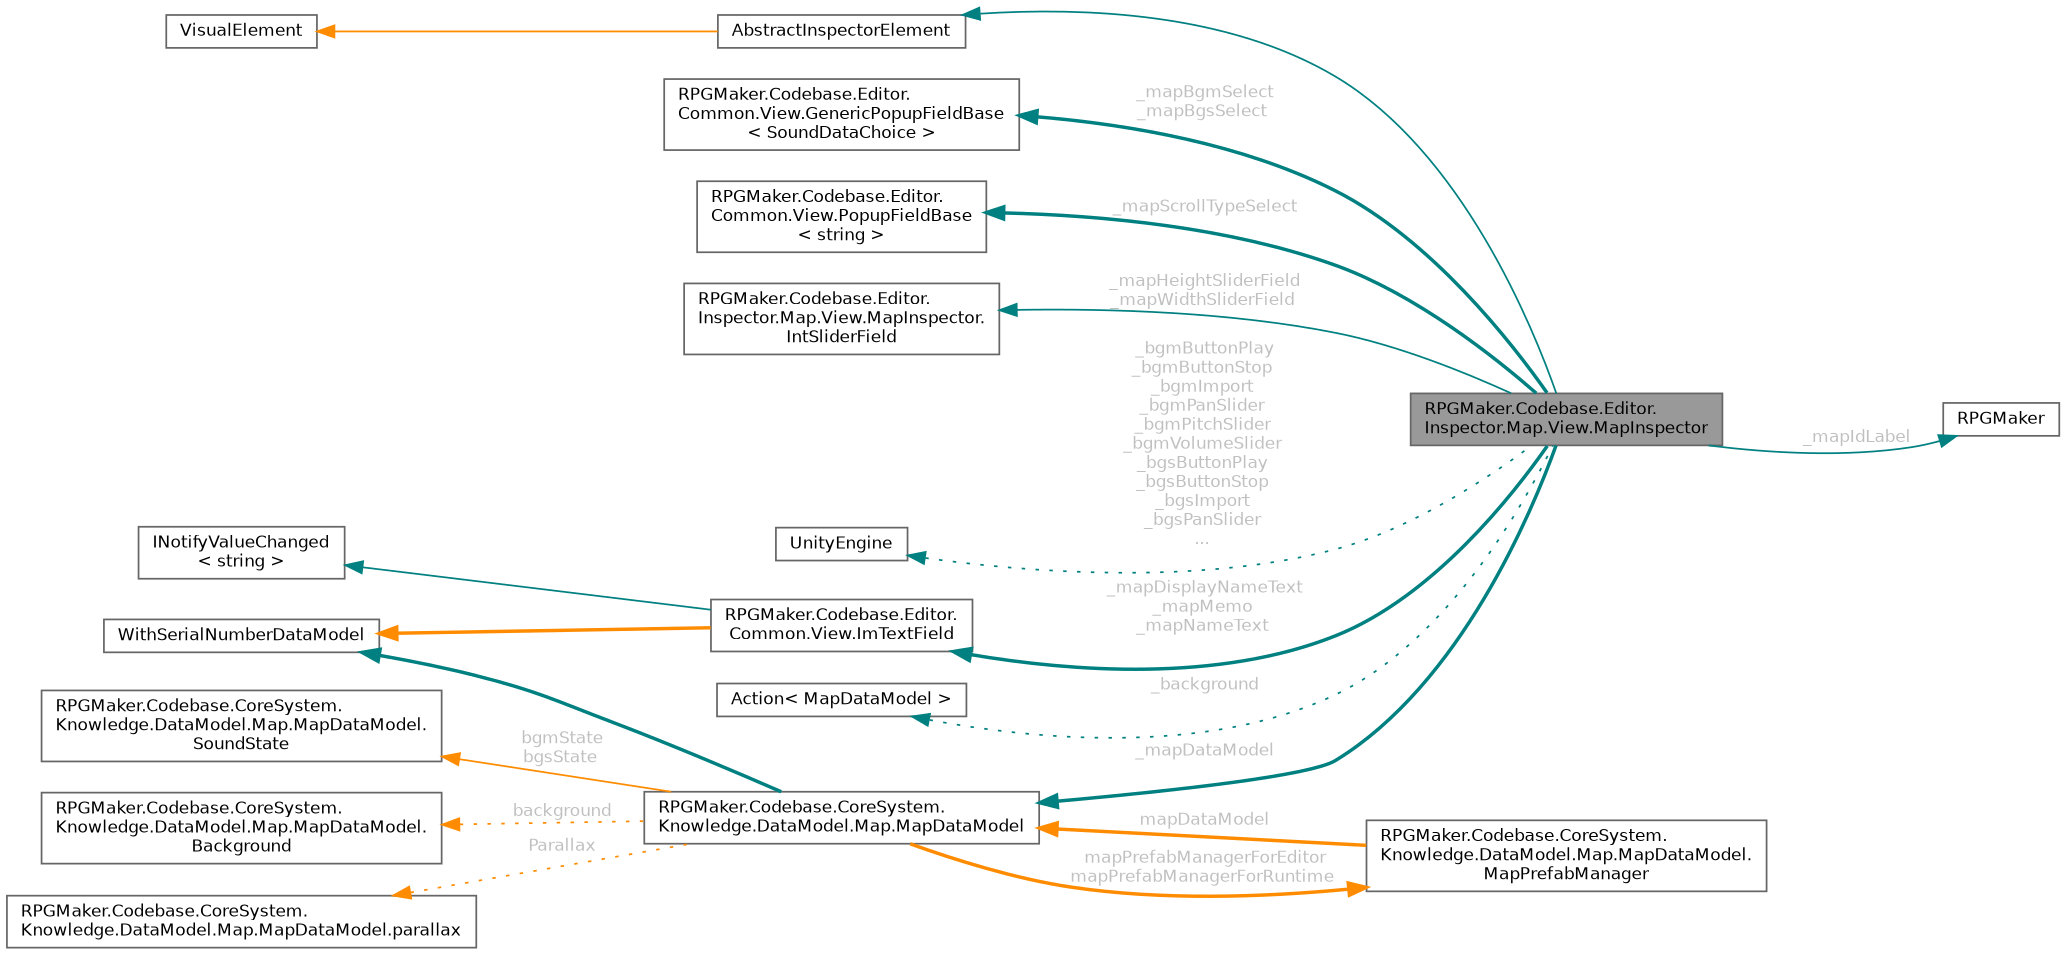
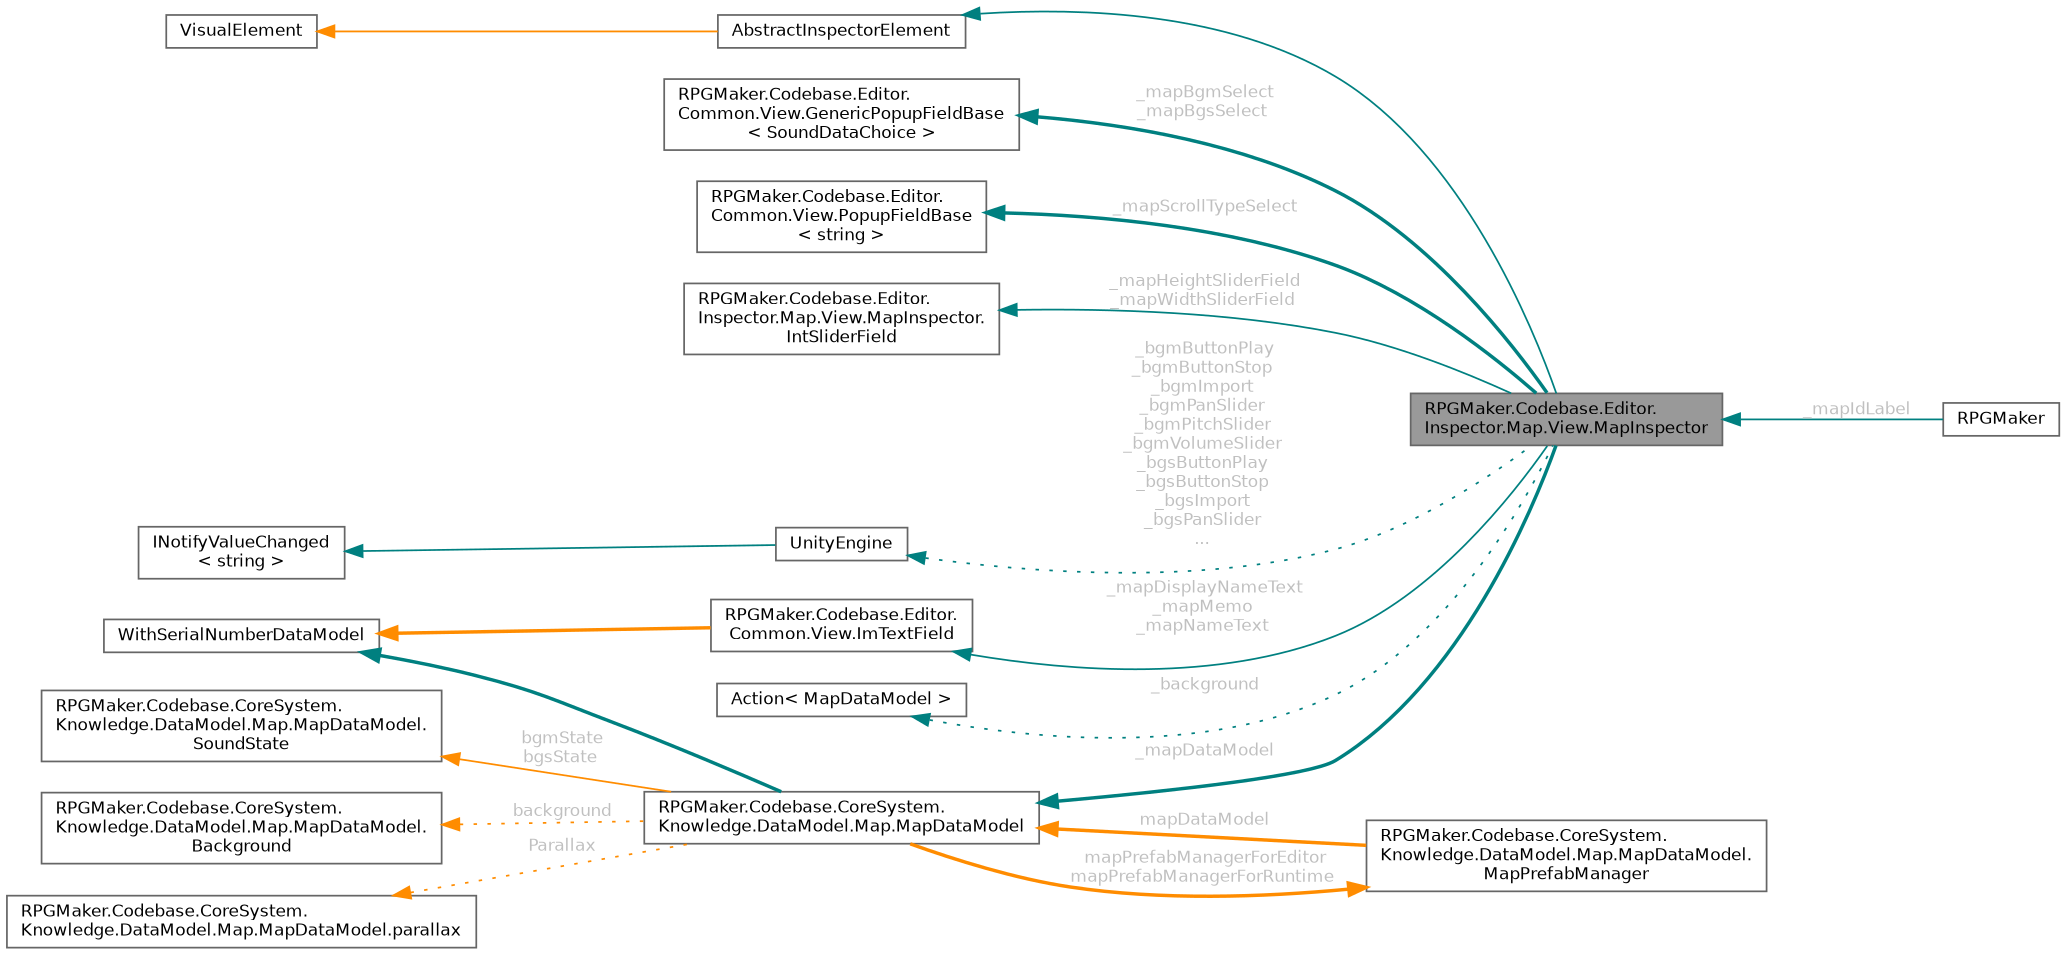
(1824, 453) -> (1842, 419)
(537, 589) -> (569, 548)
(1297, 649) -> (1297, 649)
